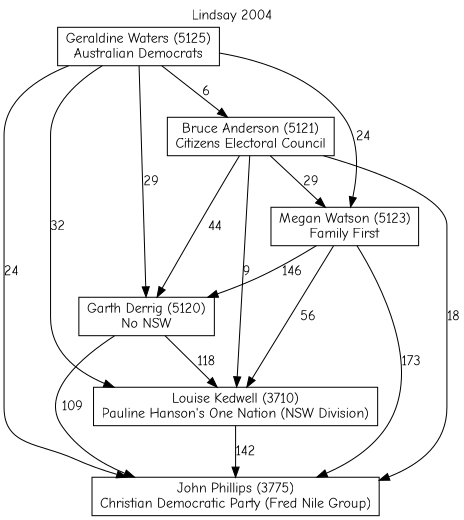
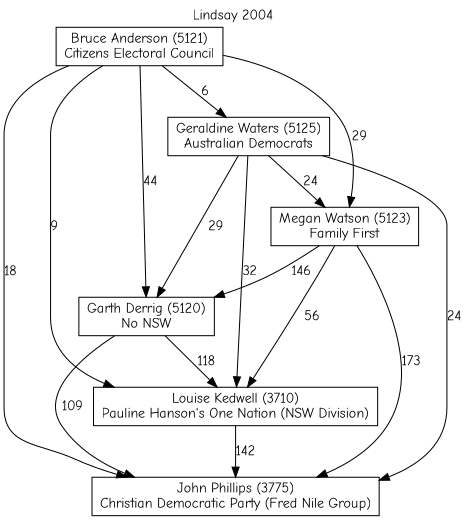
(191, 88) -> (190, 88)
